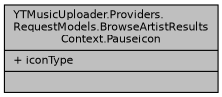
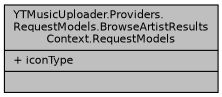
(111, 39) -> (111, 39)
